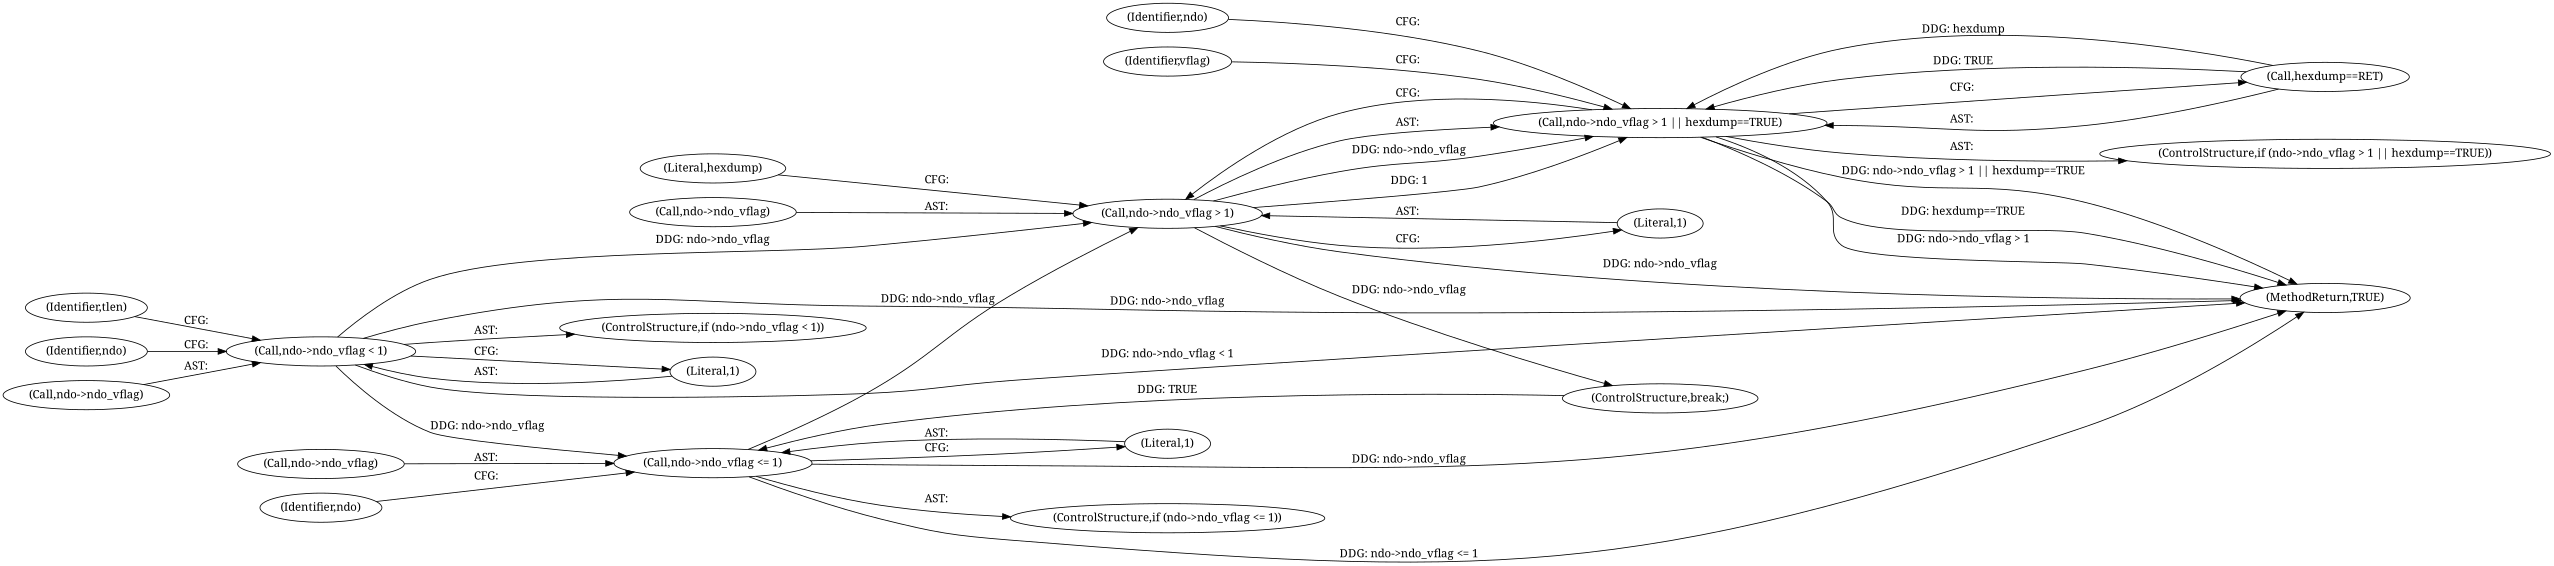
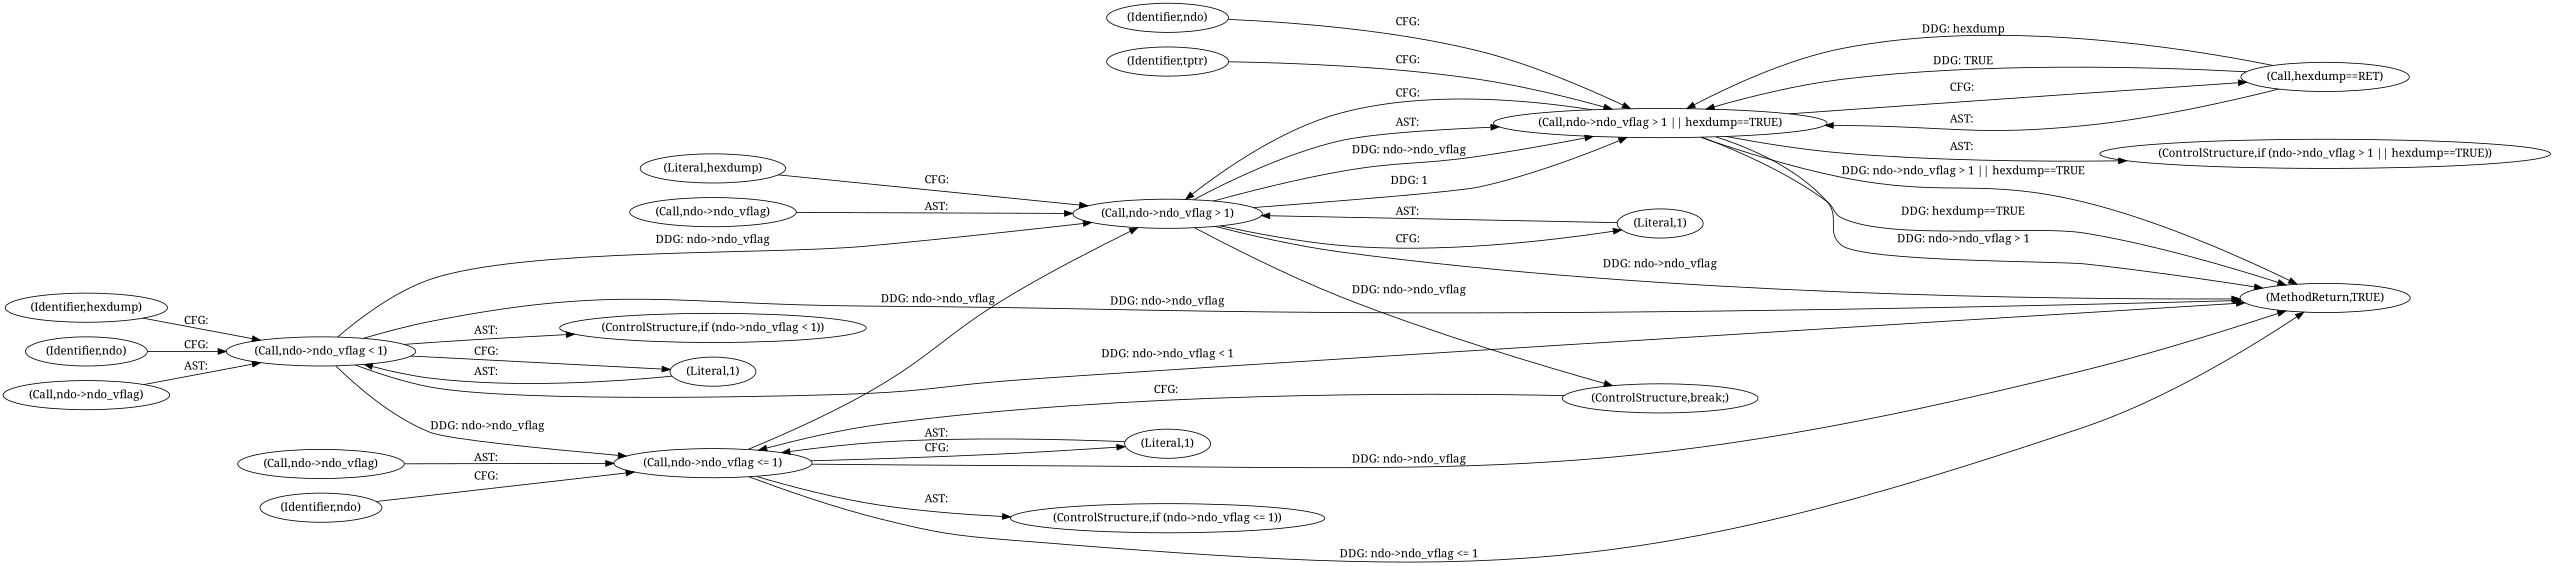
(1168, 62) -> (1168, 62)
(86, 308) -> (86, 308)
(1168, 390) -> (1168, 390)
